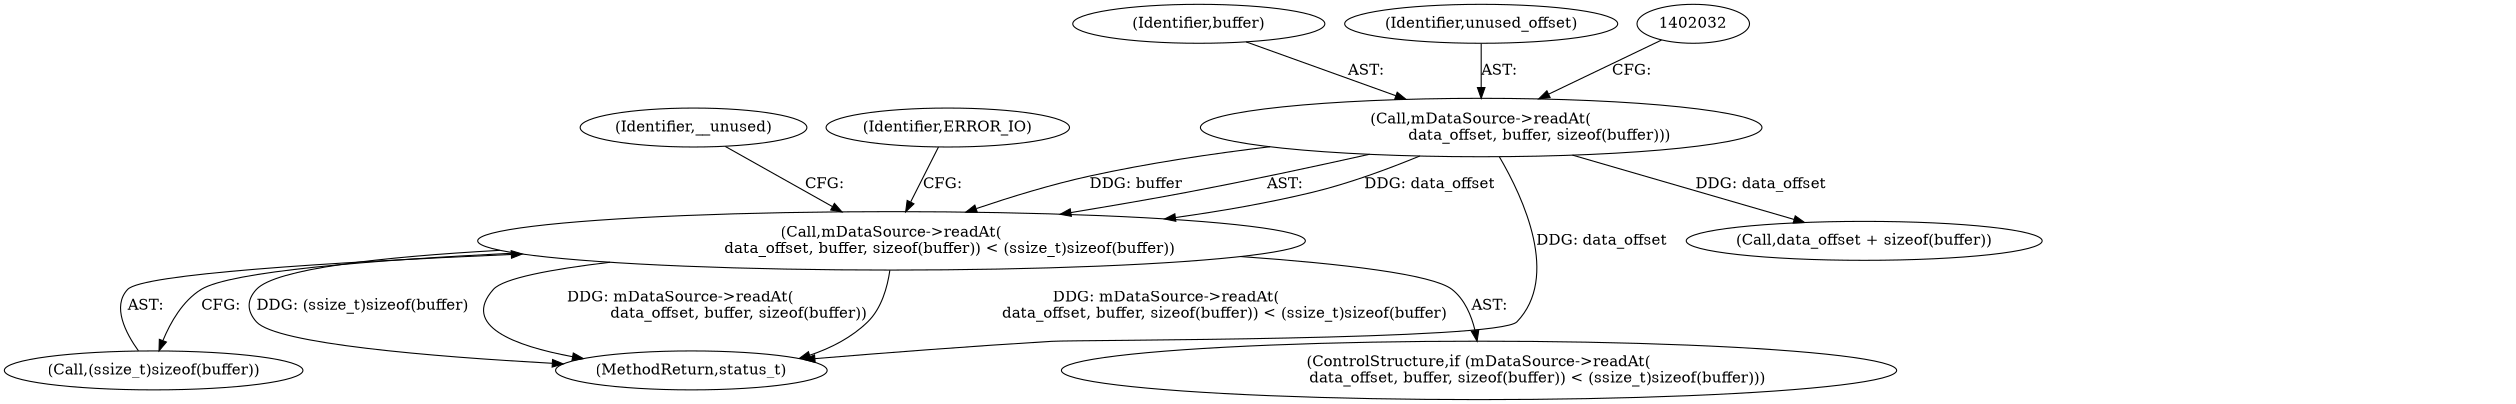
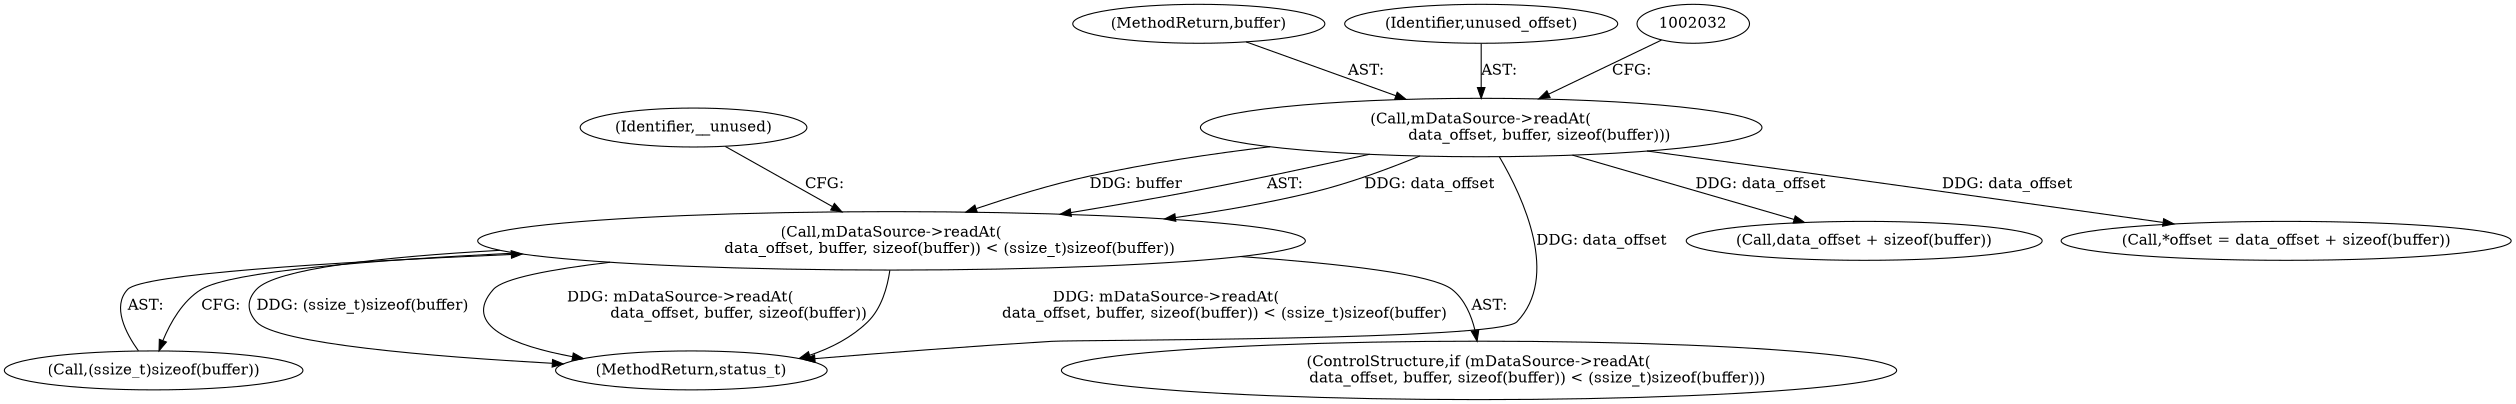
(1199, 24) -> (1199, 24)
(1693, 24) -> (1693, 24)
(948, 128) -> none
none -> (2286, 241)
